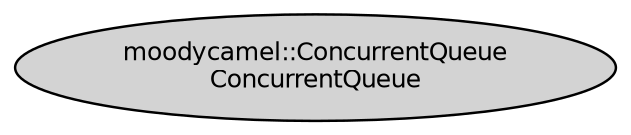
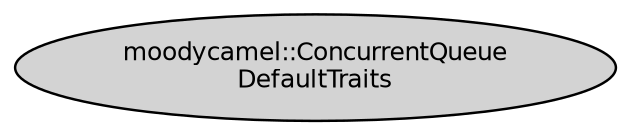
(316, 68) -> (316, 68)
